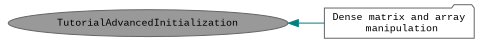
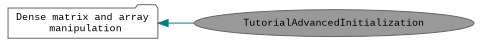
(311, 23) -> (181, 23)
